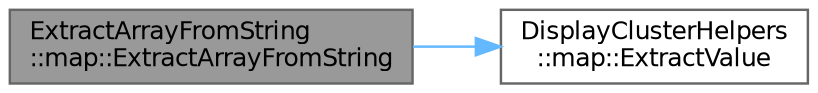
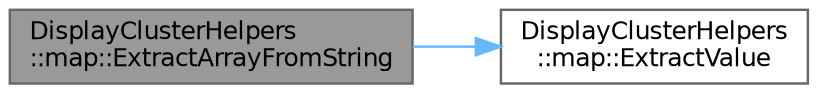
(211, 47) -> (211, 47)
